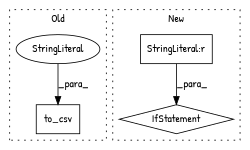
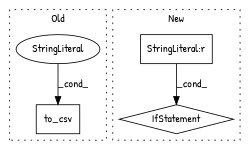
(74, 84) -> (74, 84)
(193, 84) -> (193, 84)
